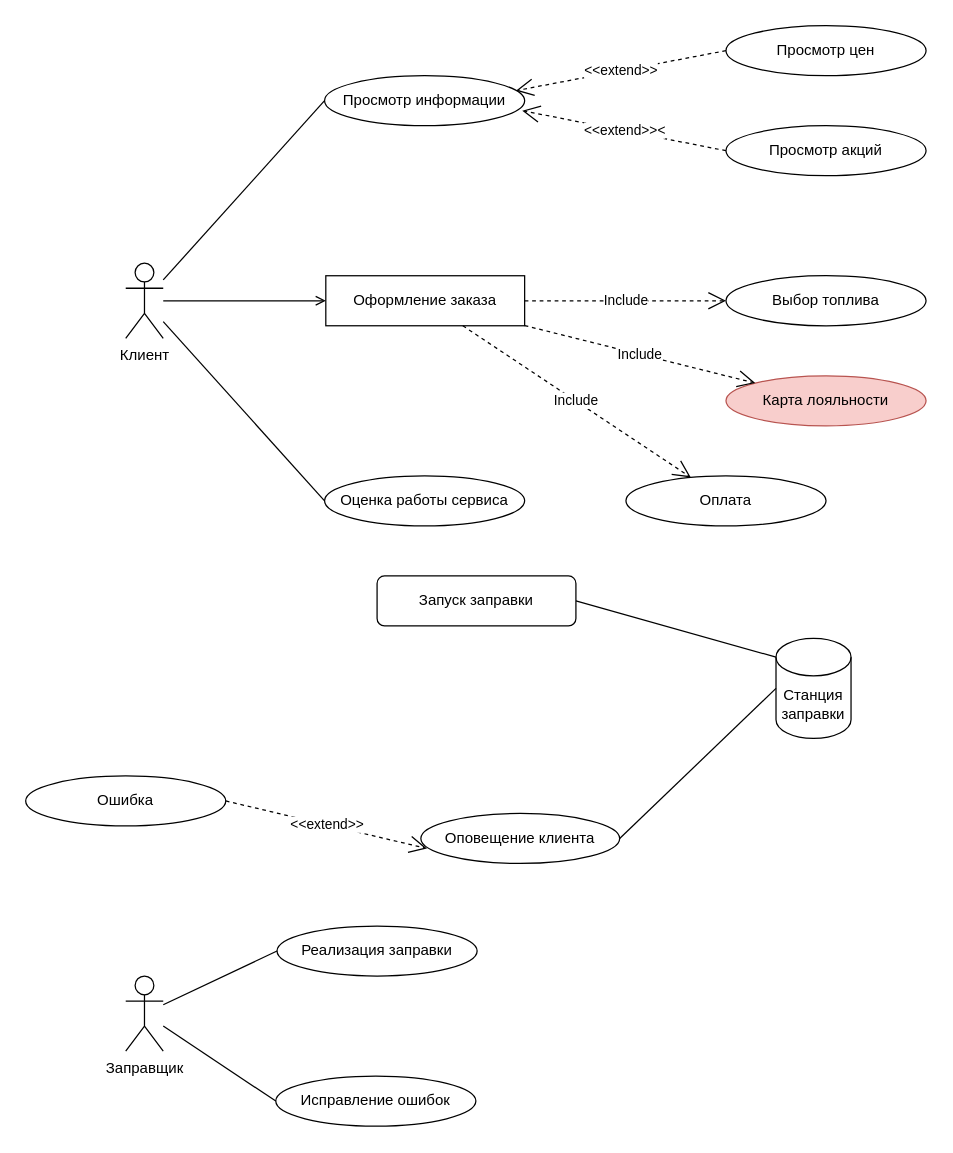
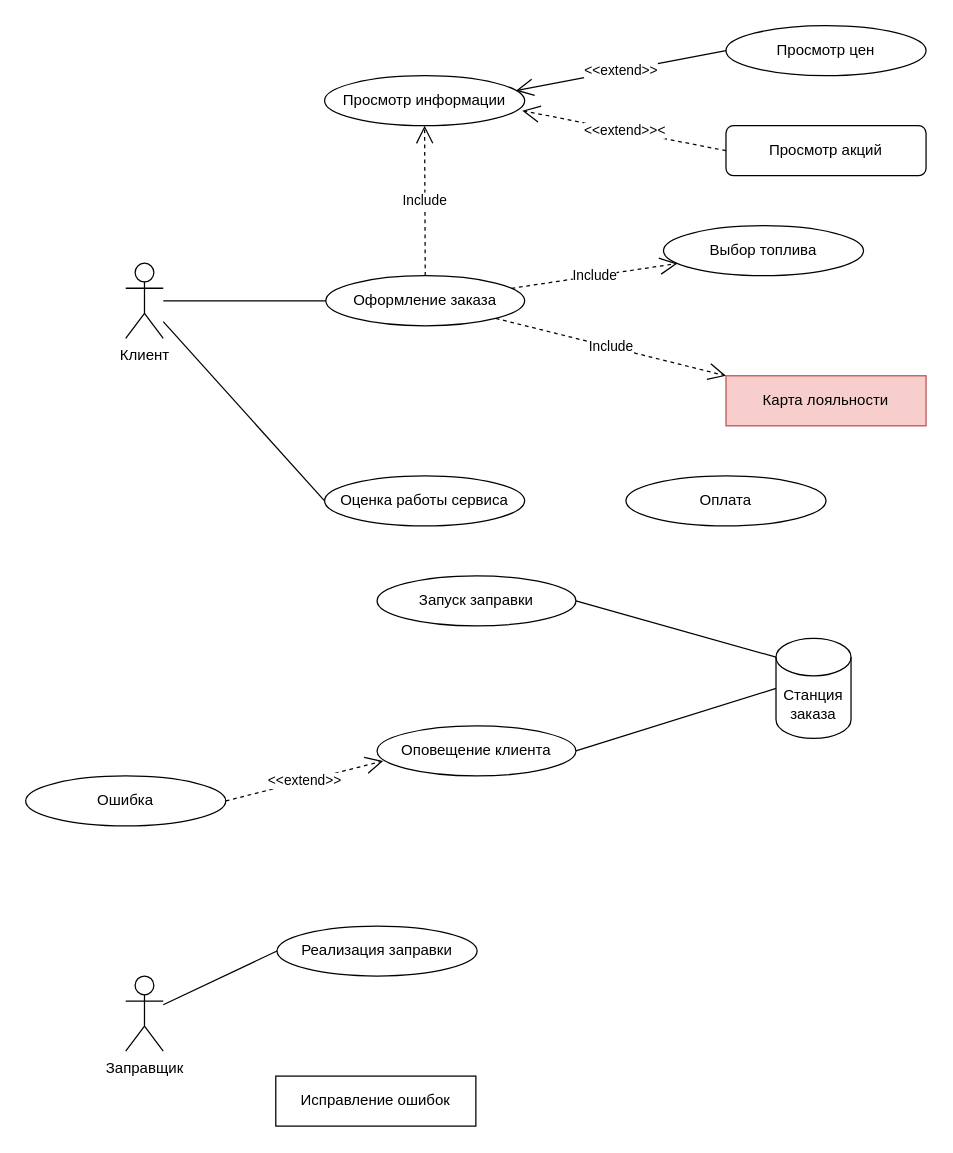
(690, 57) -> (690, 57)
(826, 151) -> (826, 151)
(243, 191) -> none
(319, 301) -> (320, 301)
(425, 301) -> (425, 301)
(826, 301) -> (763, 251)
(575, 401) -> (425, 203)
(826, 401) -> (826, 401)
(476, 601) -> (476, 601)
(813, 704) -> (813, 704)
(520, 838) -> (476, 751)
(219, 1063) -> none
(376, 1101) -> (376, 1101)
